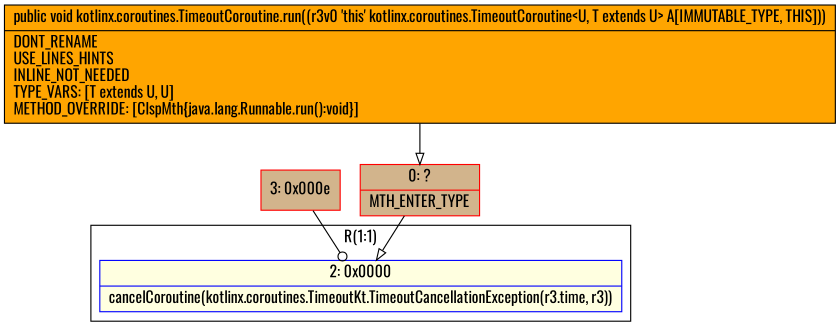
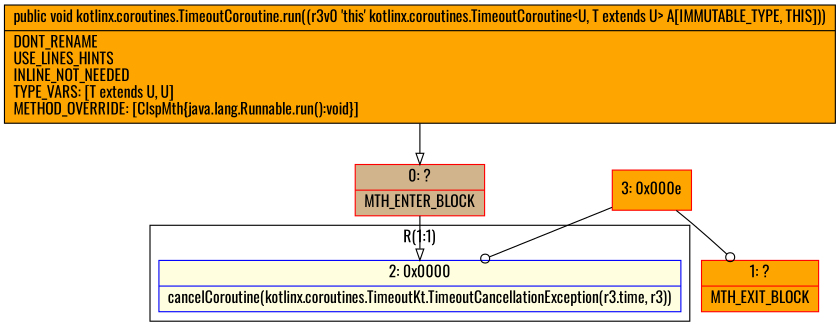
(301, 190) -> (652, 190)
(420, 202) -> (420, 202)
none -> (760, 286)
